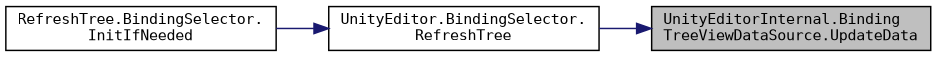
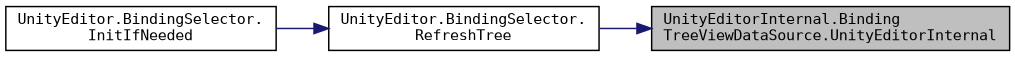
(141, 28) -> (141, 28)
(791, 28) -> (831, 28)
